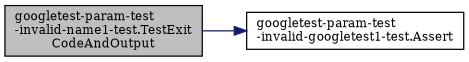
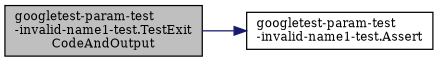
(355, 31) -> (340, 31)
